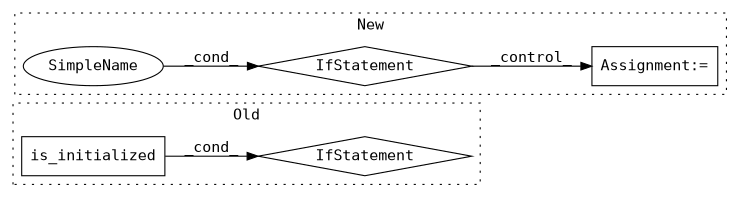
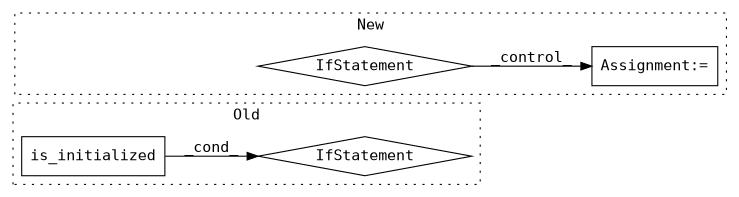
(93, 66) -> none
